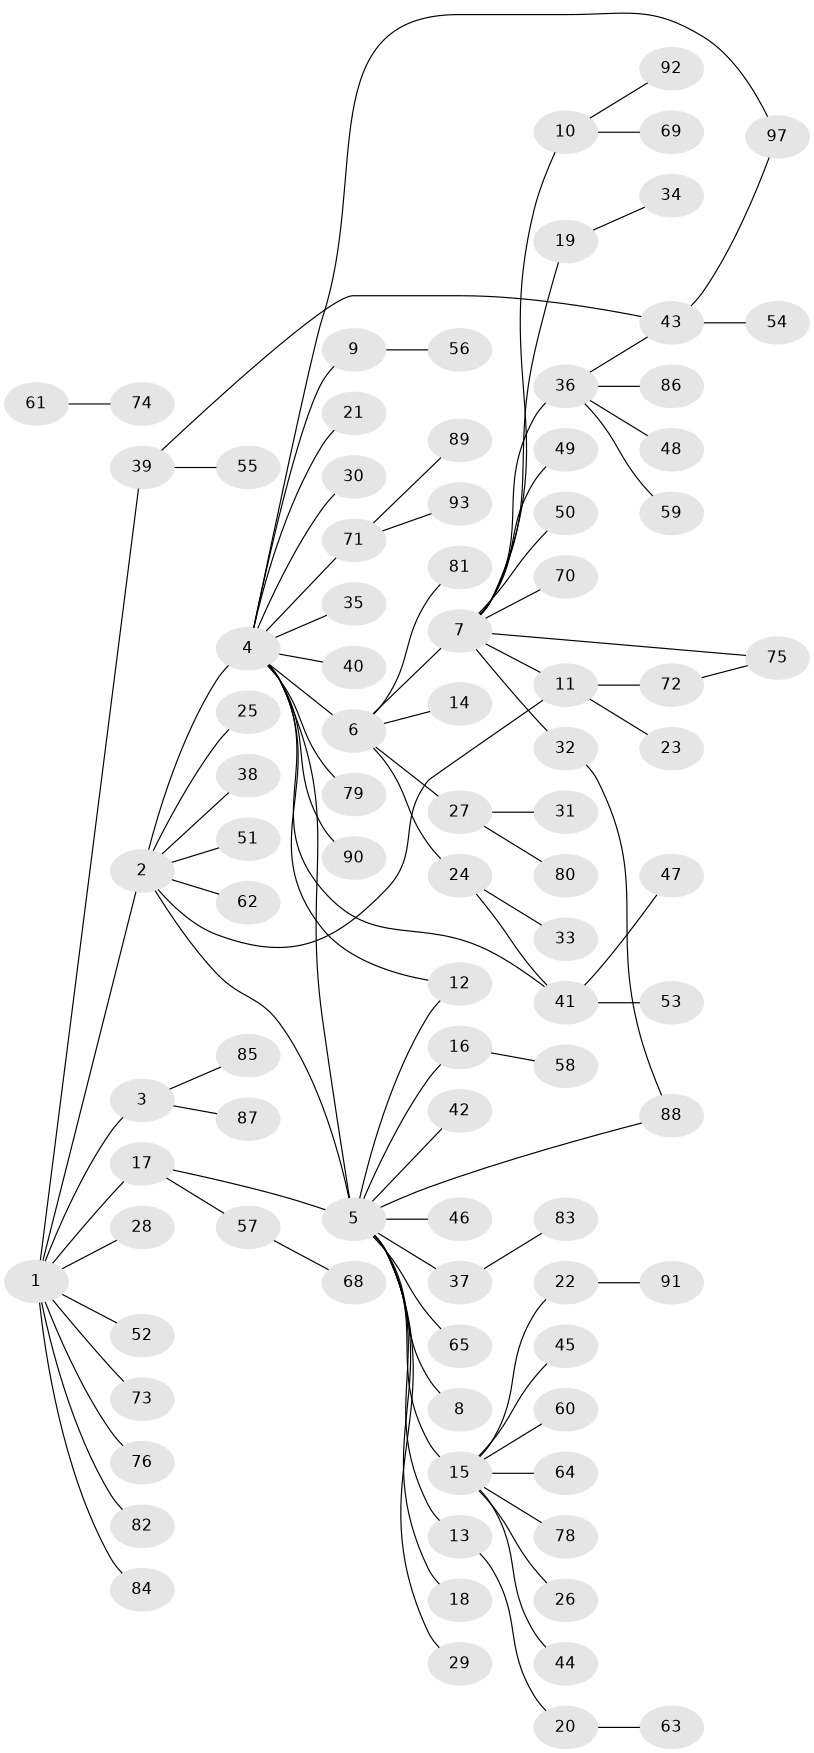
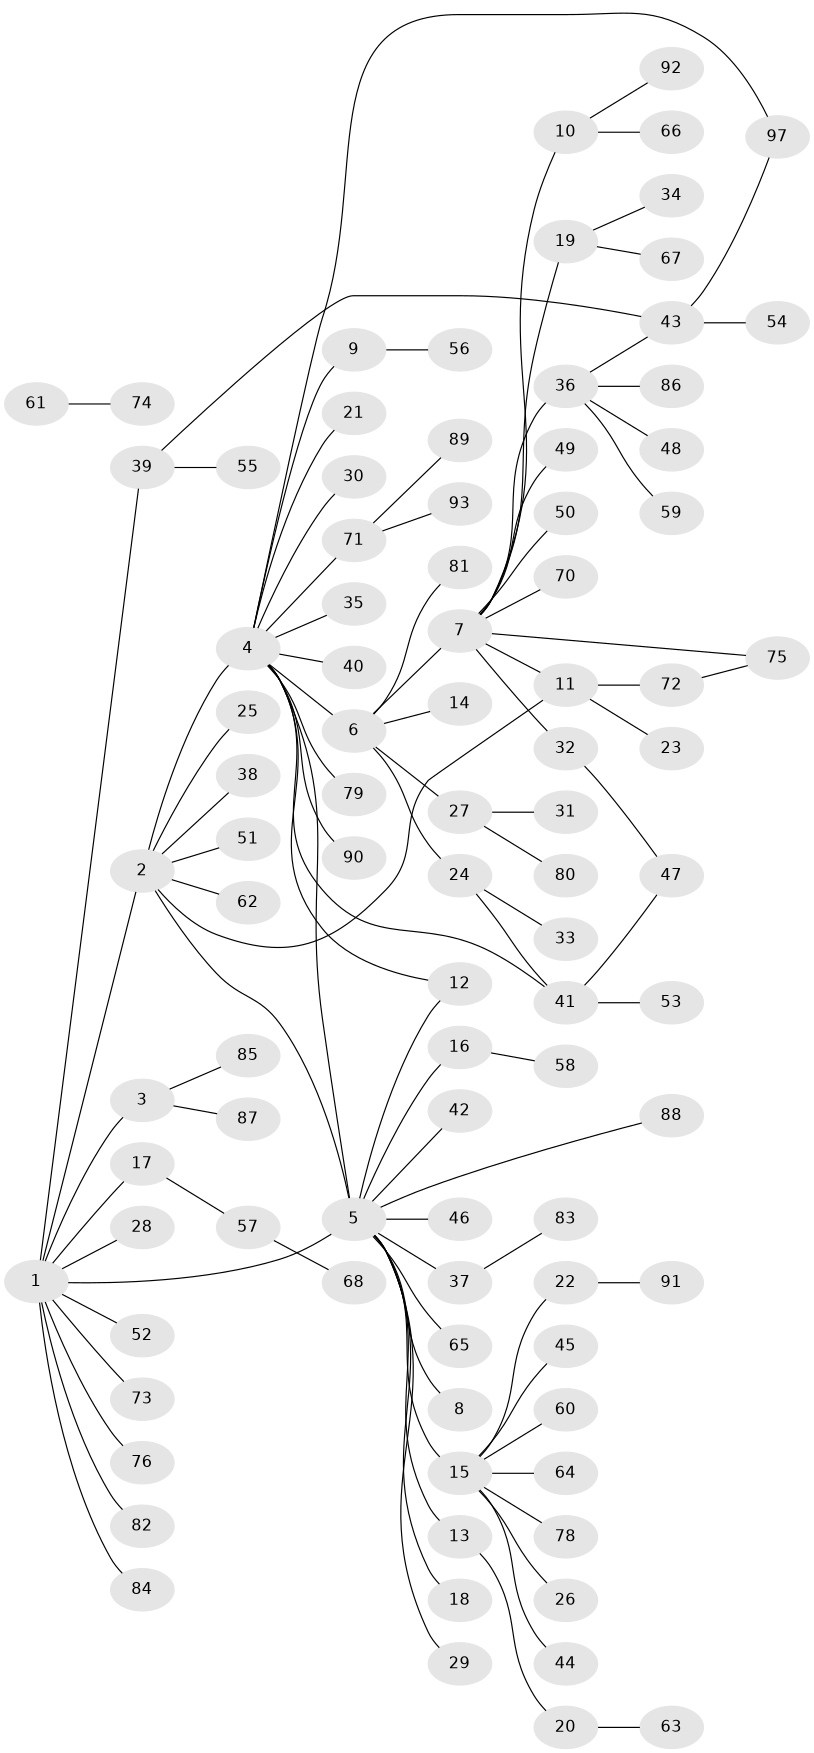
(672, 132) -> (672, 132)
none -> (672, 259)
(627, 920) -> (622, 810)
(250, 1188) -> (203, 1275)
